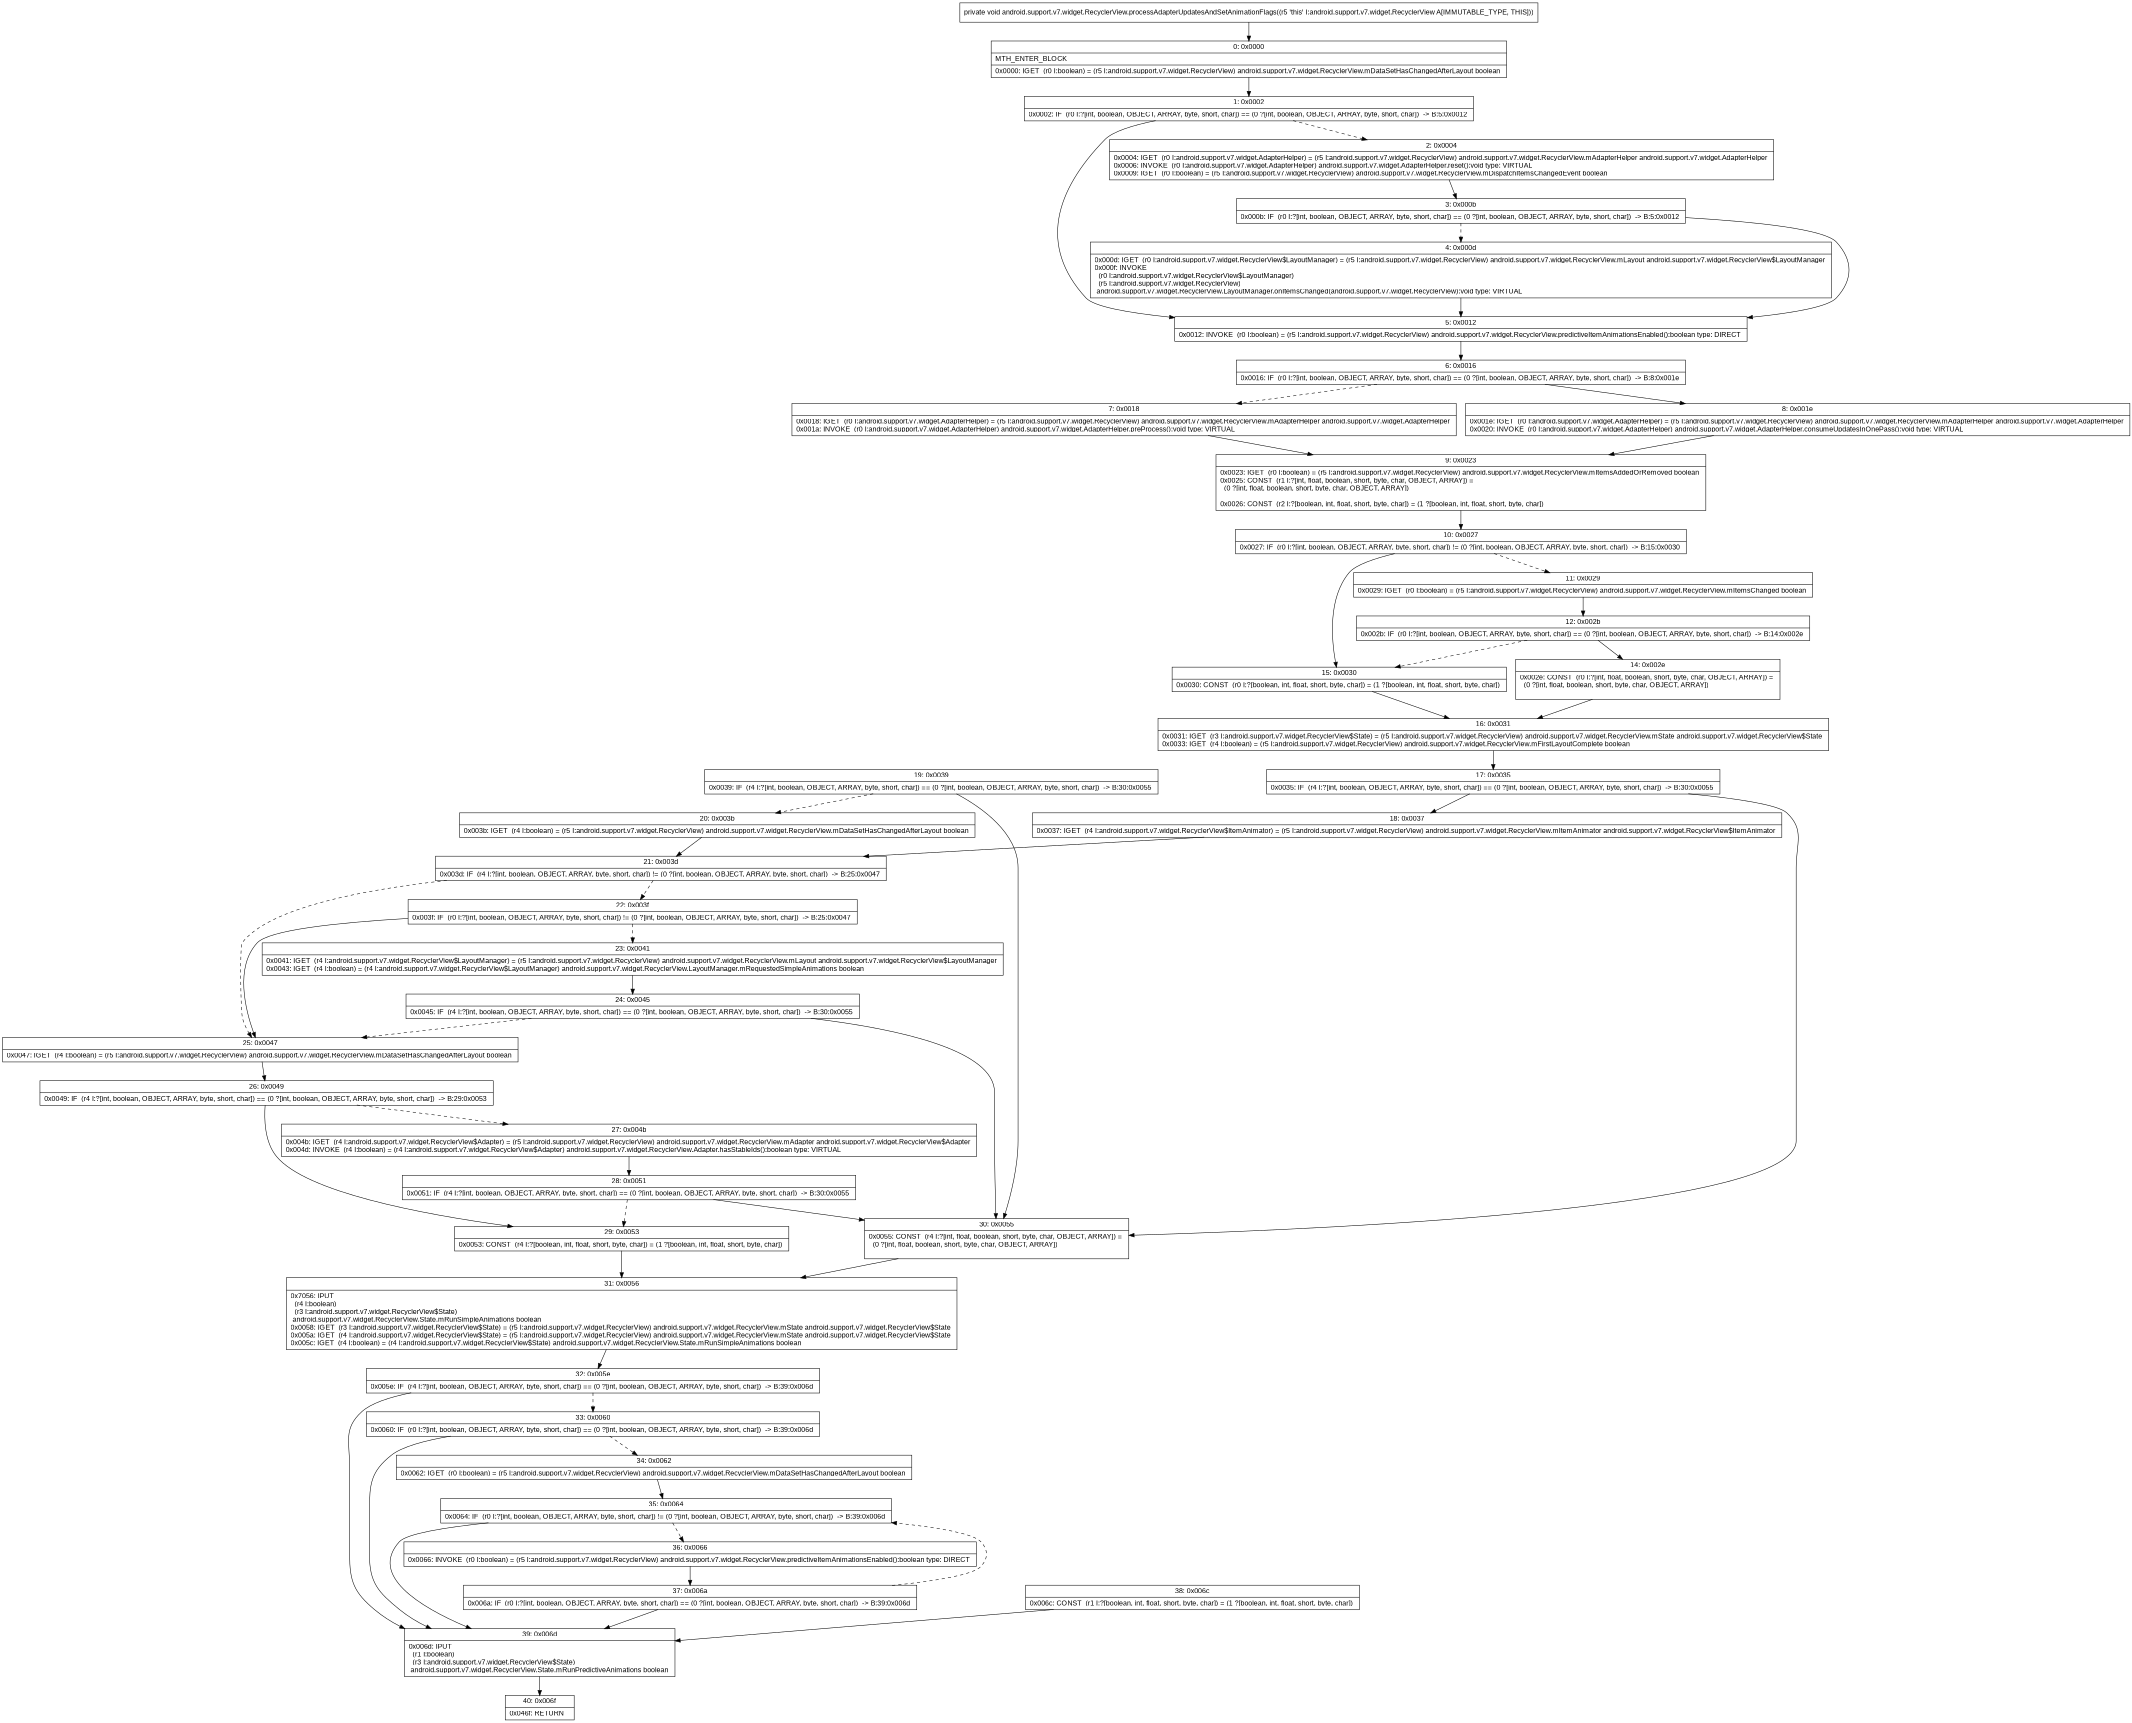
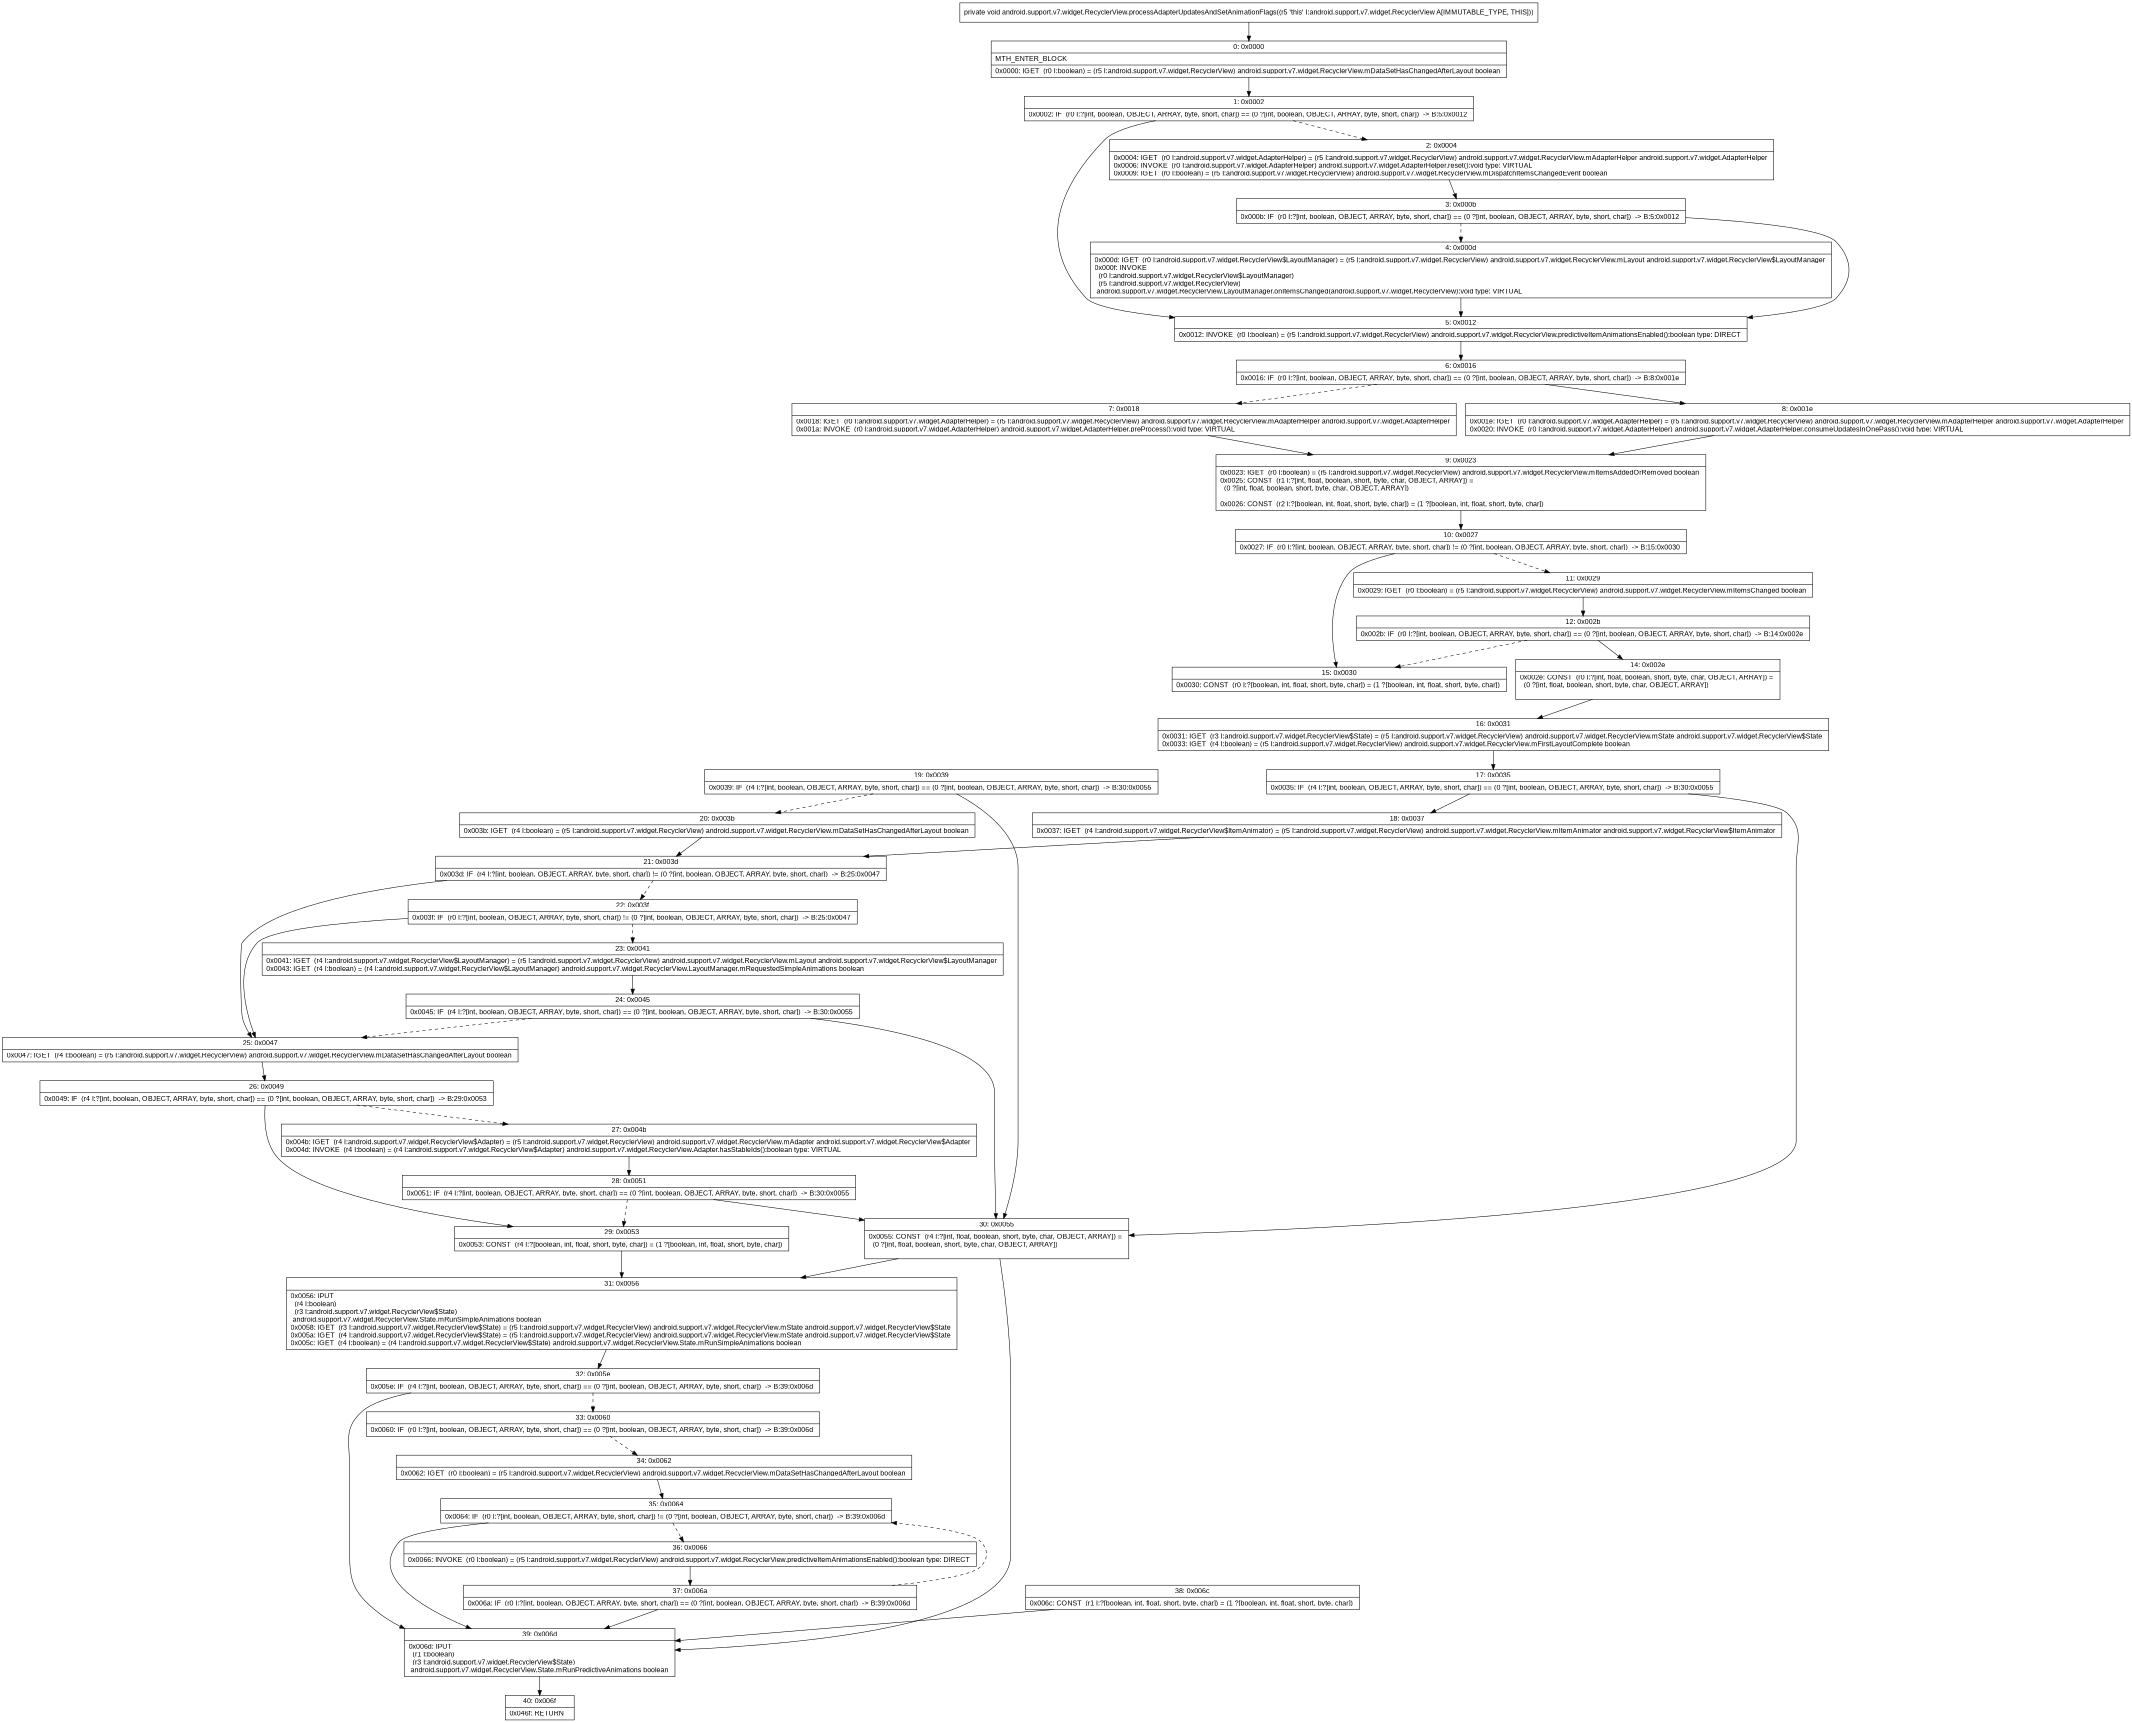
(1408, 704) -> none
(295, 911) -> (295, 911)
(314, 1296) -> (314, 1296)
(369, 1519) -> (997, 1582)
